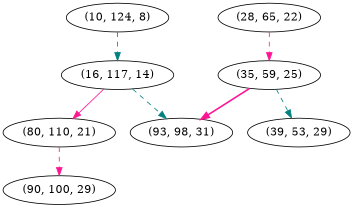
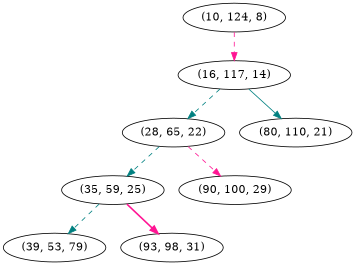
(118, 42) -> (234, 42)
(269, 42) -> (146, 159)
(91, 101) -> (262, 101)
(147, 101) -> (207, 101)
(299, 133) -> (55, 248)
(59, 157) -> (201, 159)
